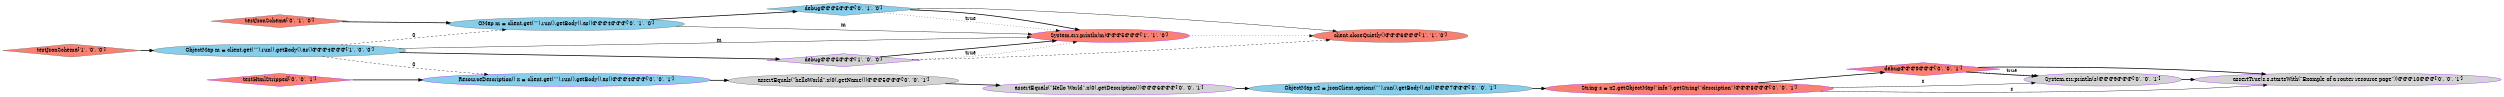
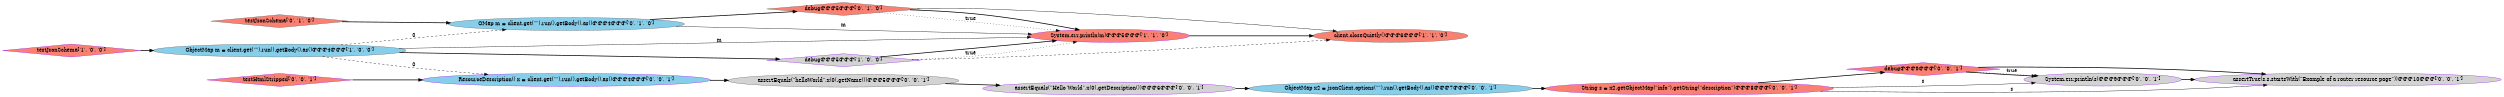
(843, 9) -> (843, 9)
(1249, 36) -> (1249, 36)
(71, 51) -> (71, 51)
